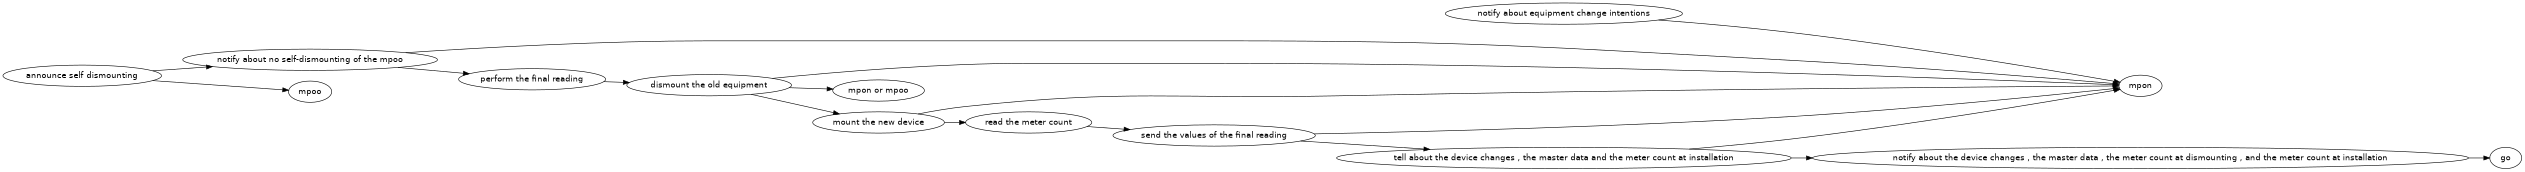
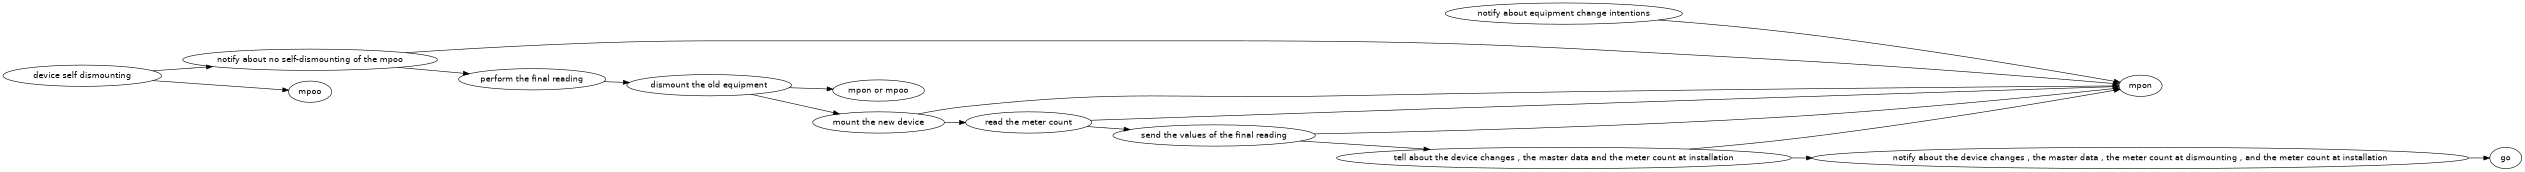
(1443, 65) -> (1602, 103)
(82, 76) -> (82, 76)
